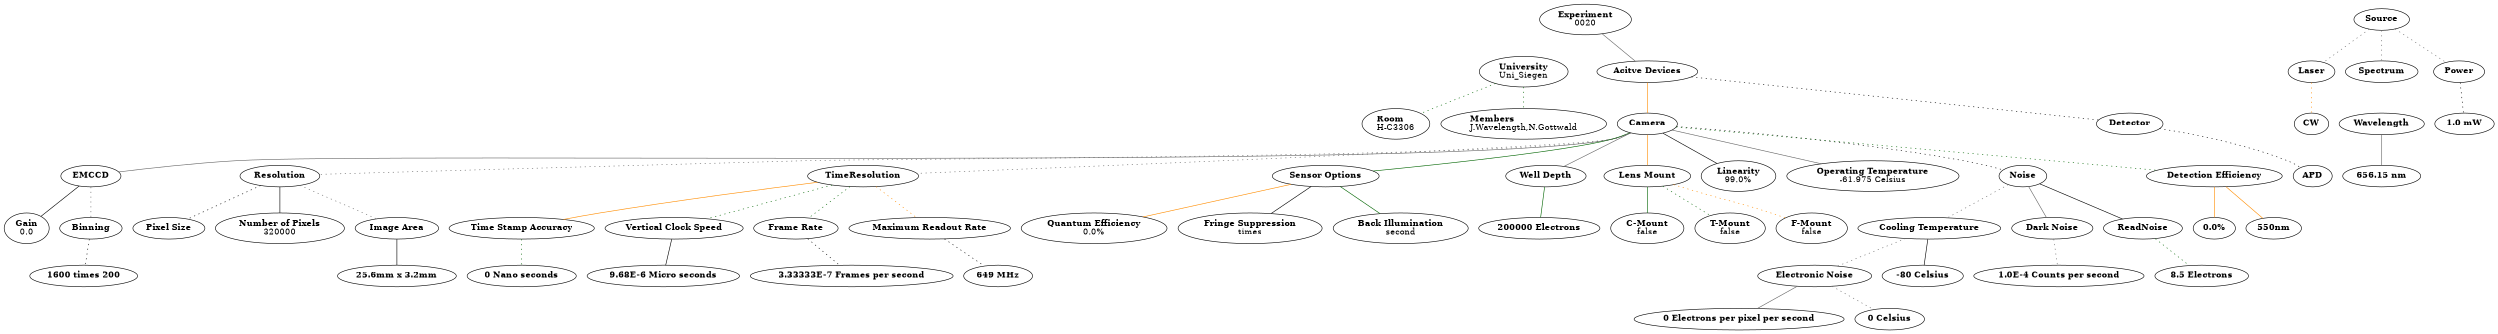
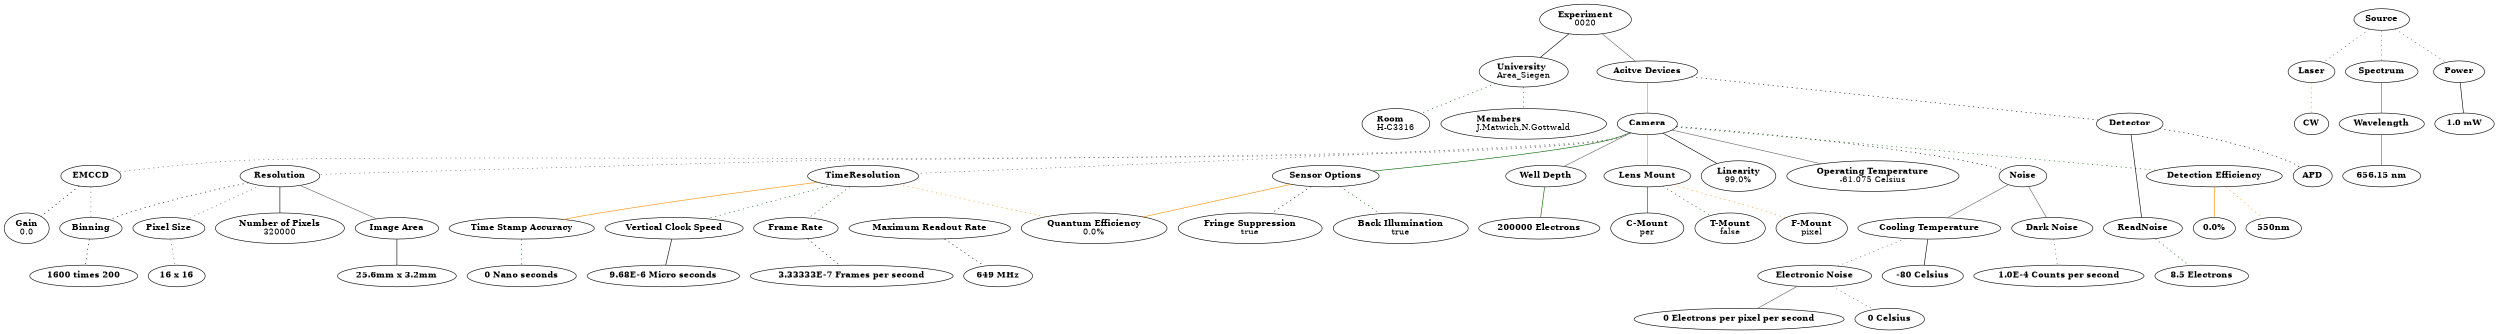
none -> (1555, 46)
(1524, 75) -> (1524, 75)
none -> (2382, 98)
(2462, 98) -> (2462, 98)
(1396, 127) -> (1396, 127)
(1524, 127) -> (1524, 127)
(762, 158) -> (762, 158)
(1873, 180) -> (1873, 180)
none -> (178, 199)
(1291, 200) -> (1291, 200)
(1360, 200) -> (1360, 200)
(60, 201) -> (60, 201)
(1978, 201) -> (1978, 201)
(2081, 201) -> (2136, 176)
(224, 202) -> (224, 202)
(338, 202) -> (338, 202)
(896, 202) -> (972, 201)
(2244, 203) -> (2244, 203)
(1250, 232) -> (1250, 232)
(1401, 232) -> (1401, 232)
(1647, 232) -> (1647, 232)
(1812, 232) -> (1812, 232)
none -> (177, 276)
